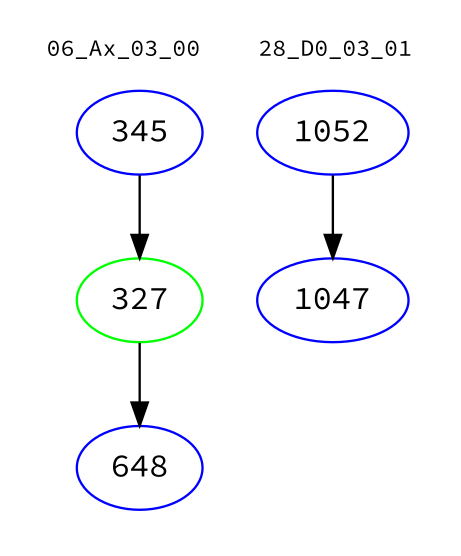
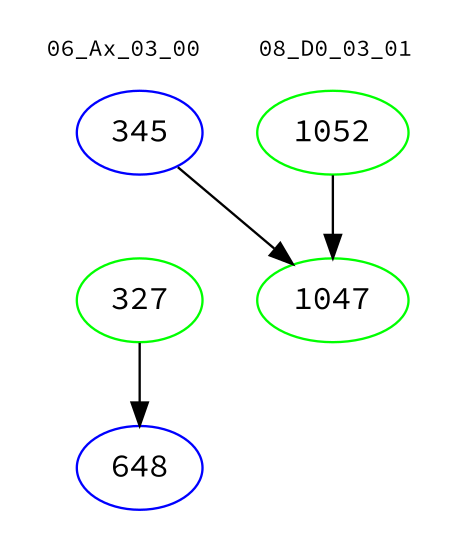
(336, 50) -> (336, 50)
(333, 133) -> (333, 133)
(140, 205) -> (207, 192)
(333, 300) -> (333, 300)
